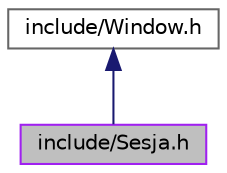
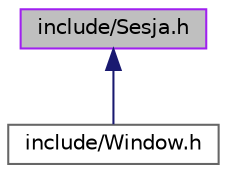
(113, 97) -> (113, 97)
